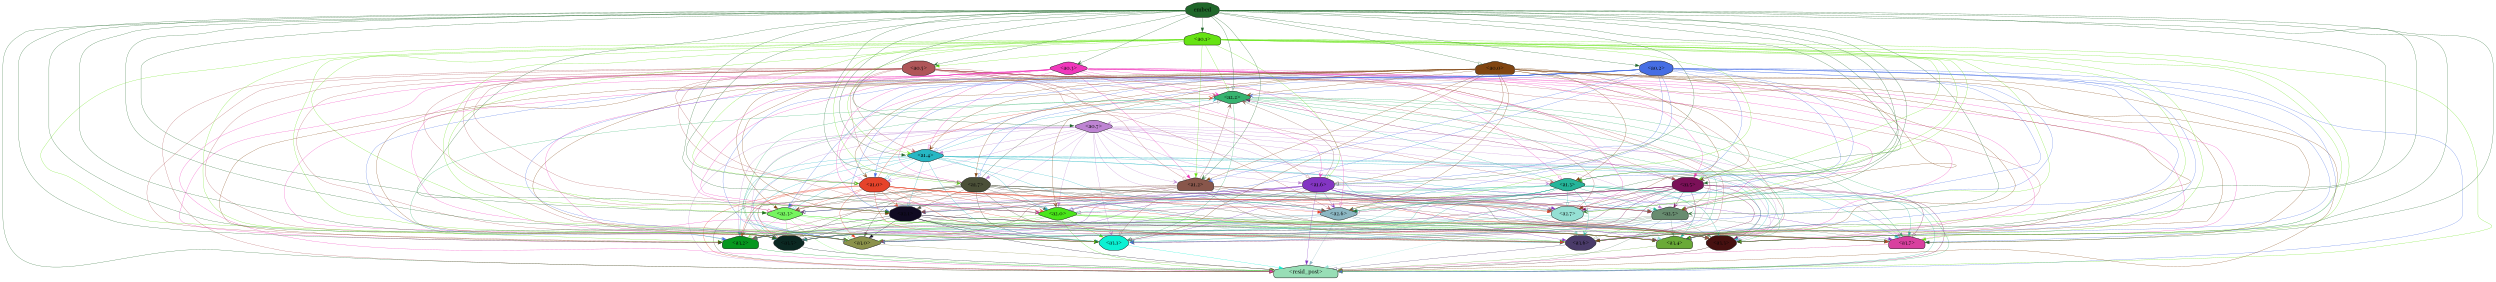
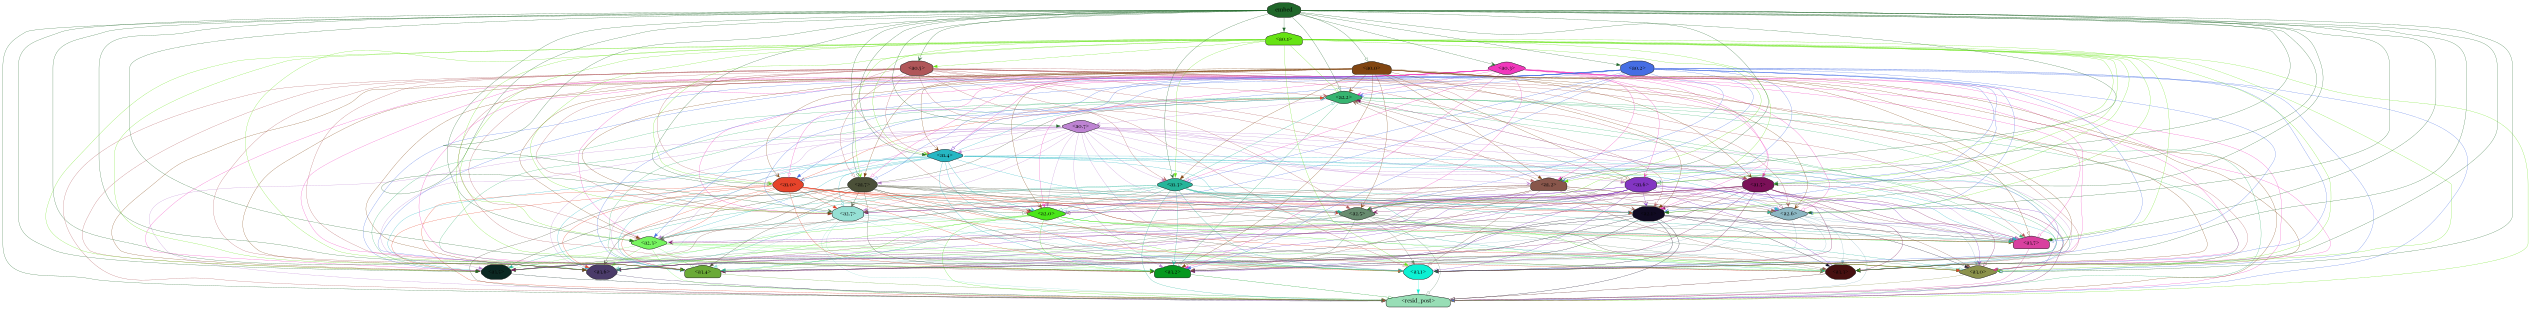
none -> (1491, 88)
(1072, 97) -> (1233, 119)
(1008, 116) -> (950, 127)
(988, 193) -> (763, 229)
(1670, 214) -> (1357, 214)
